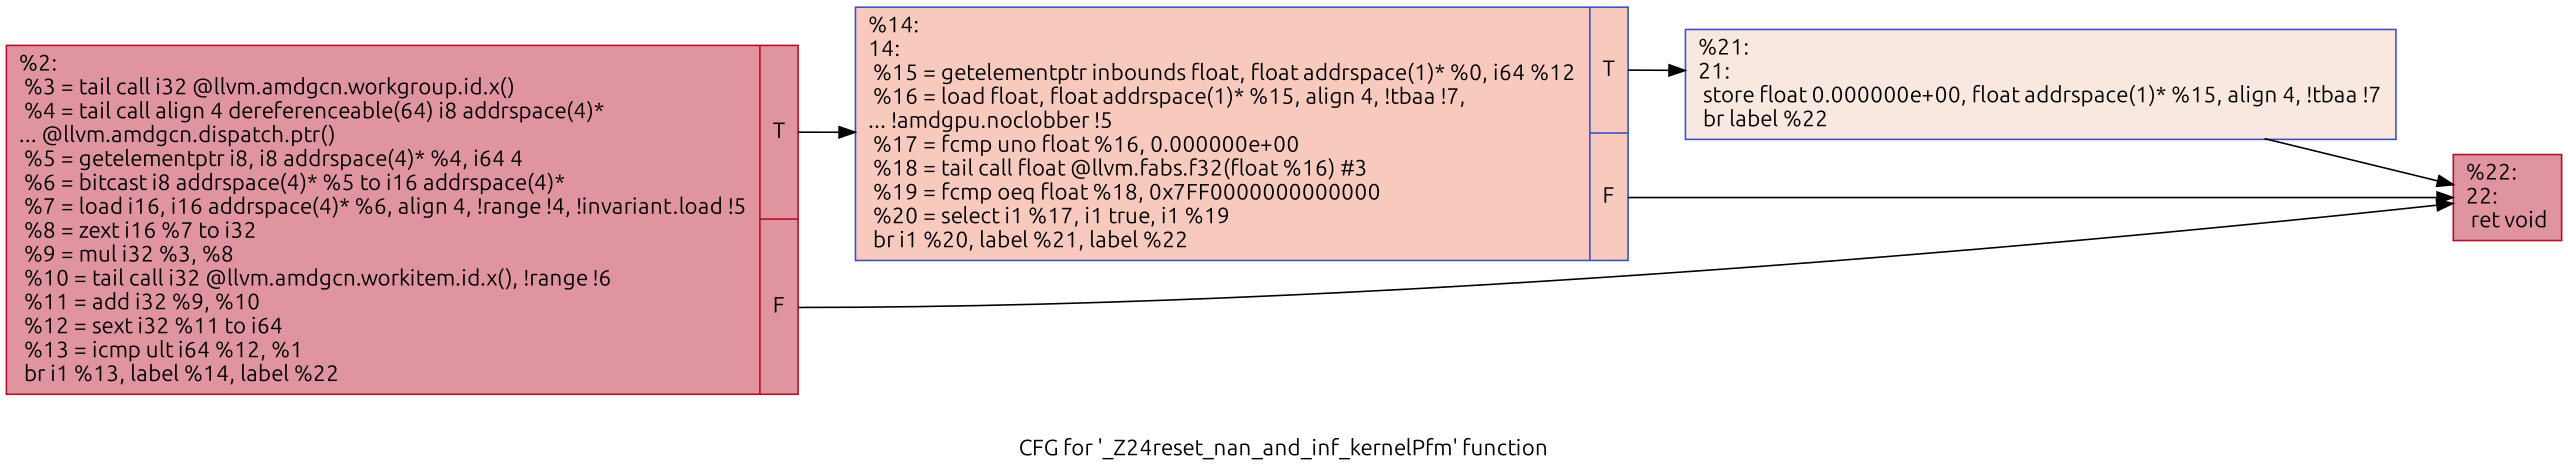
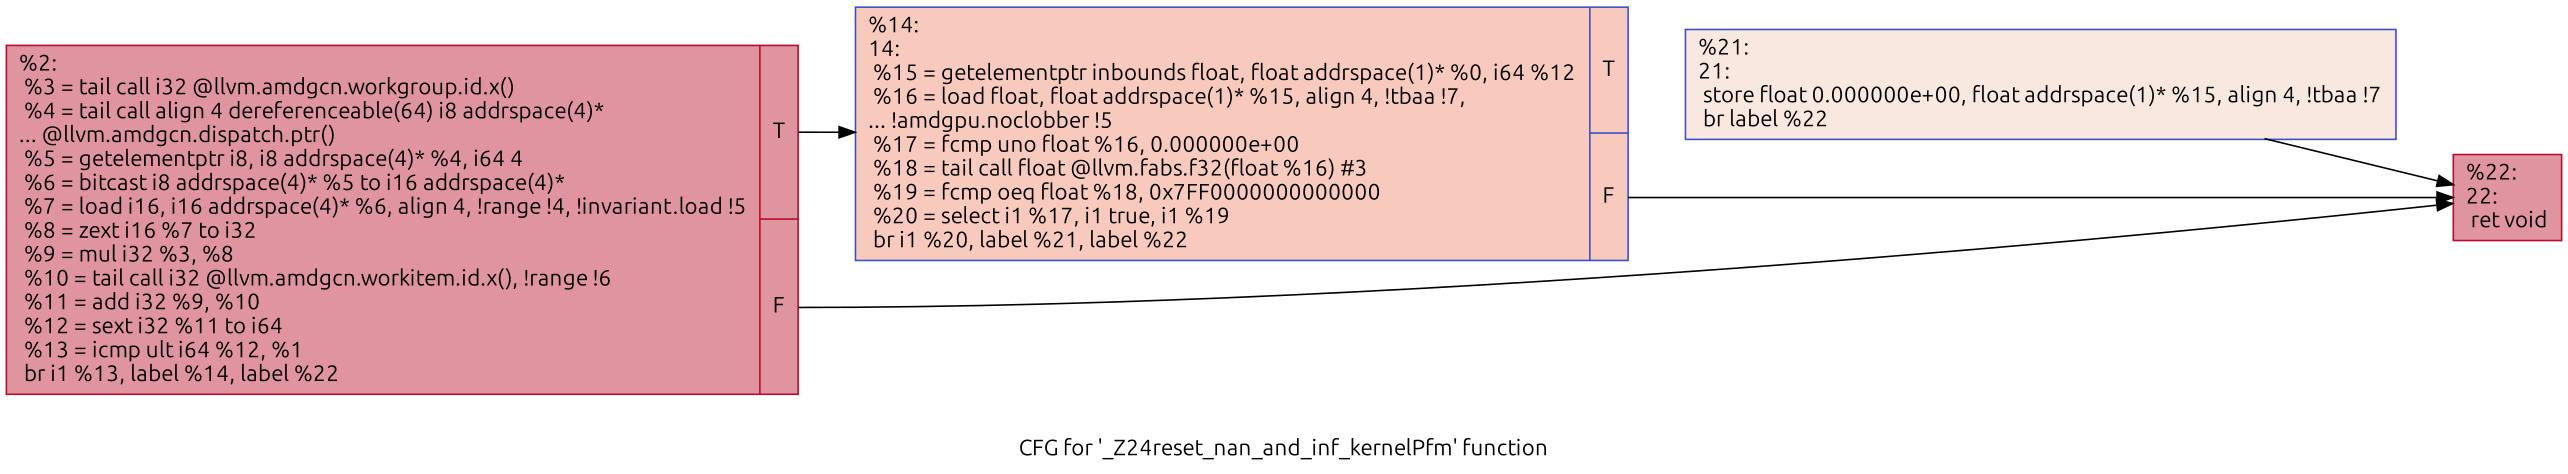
(1648, 70) -> none
